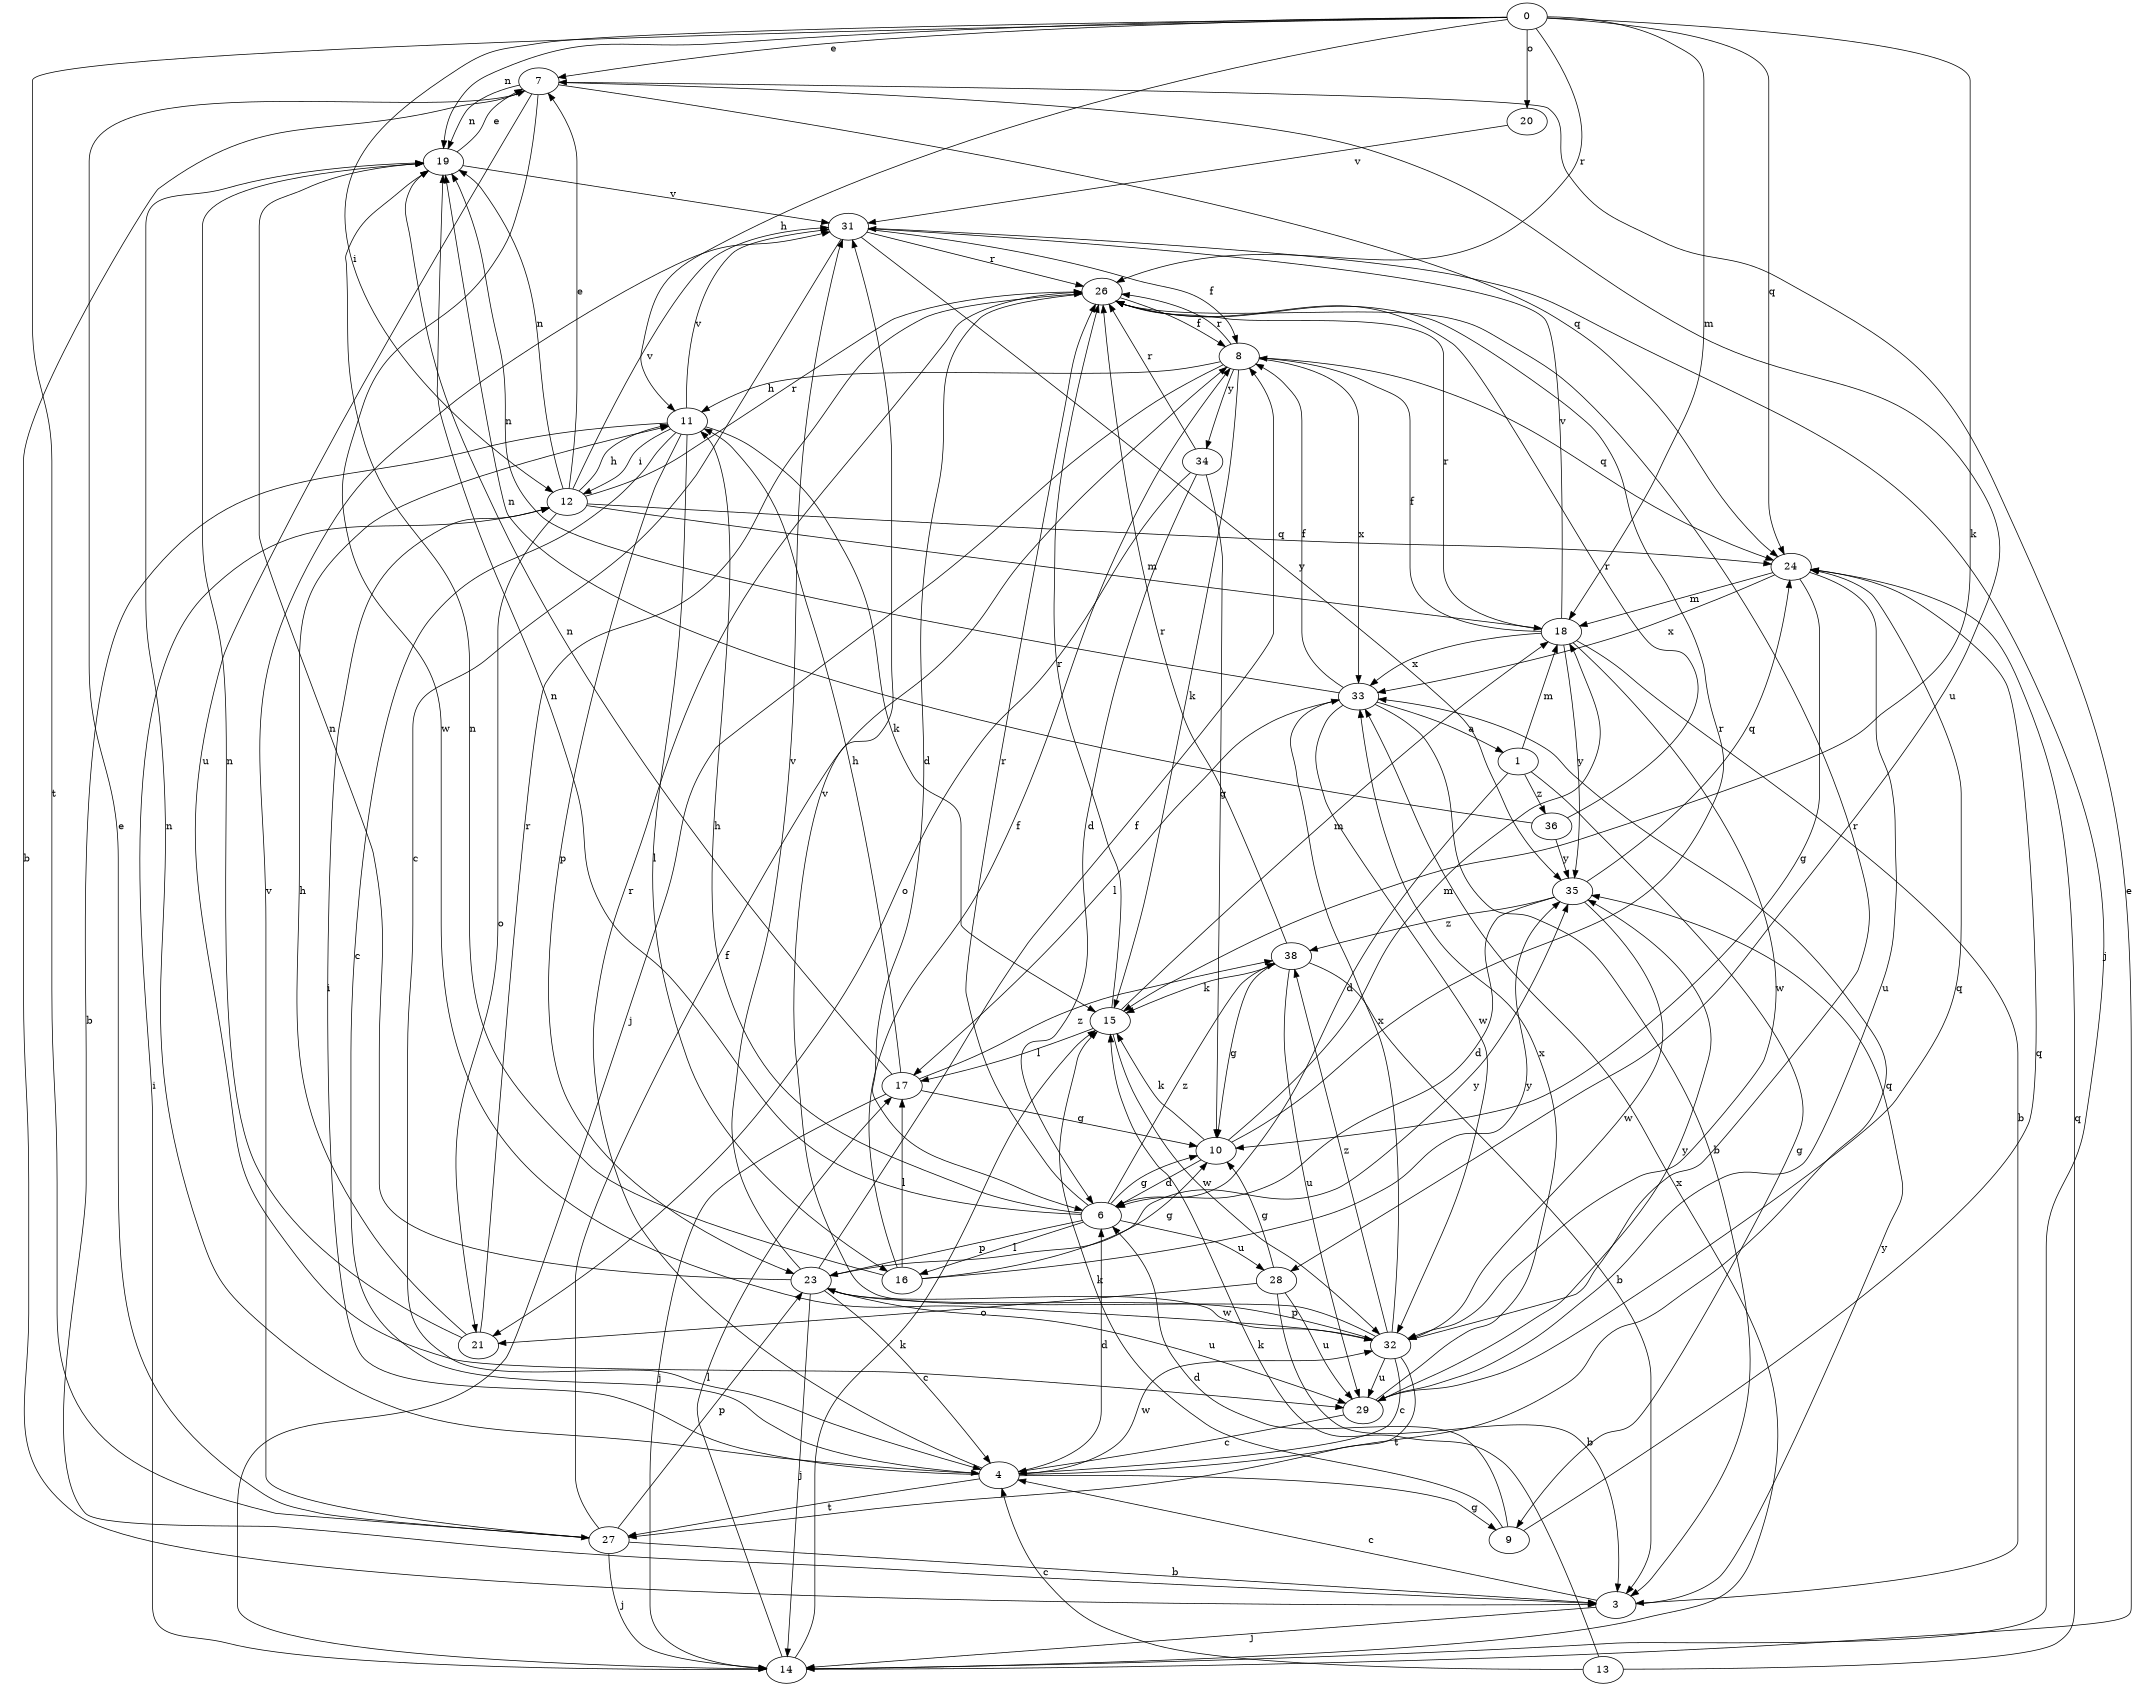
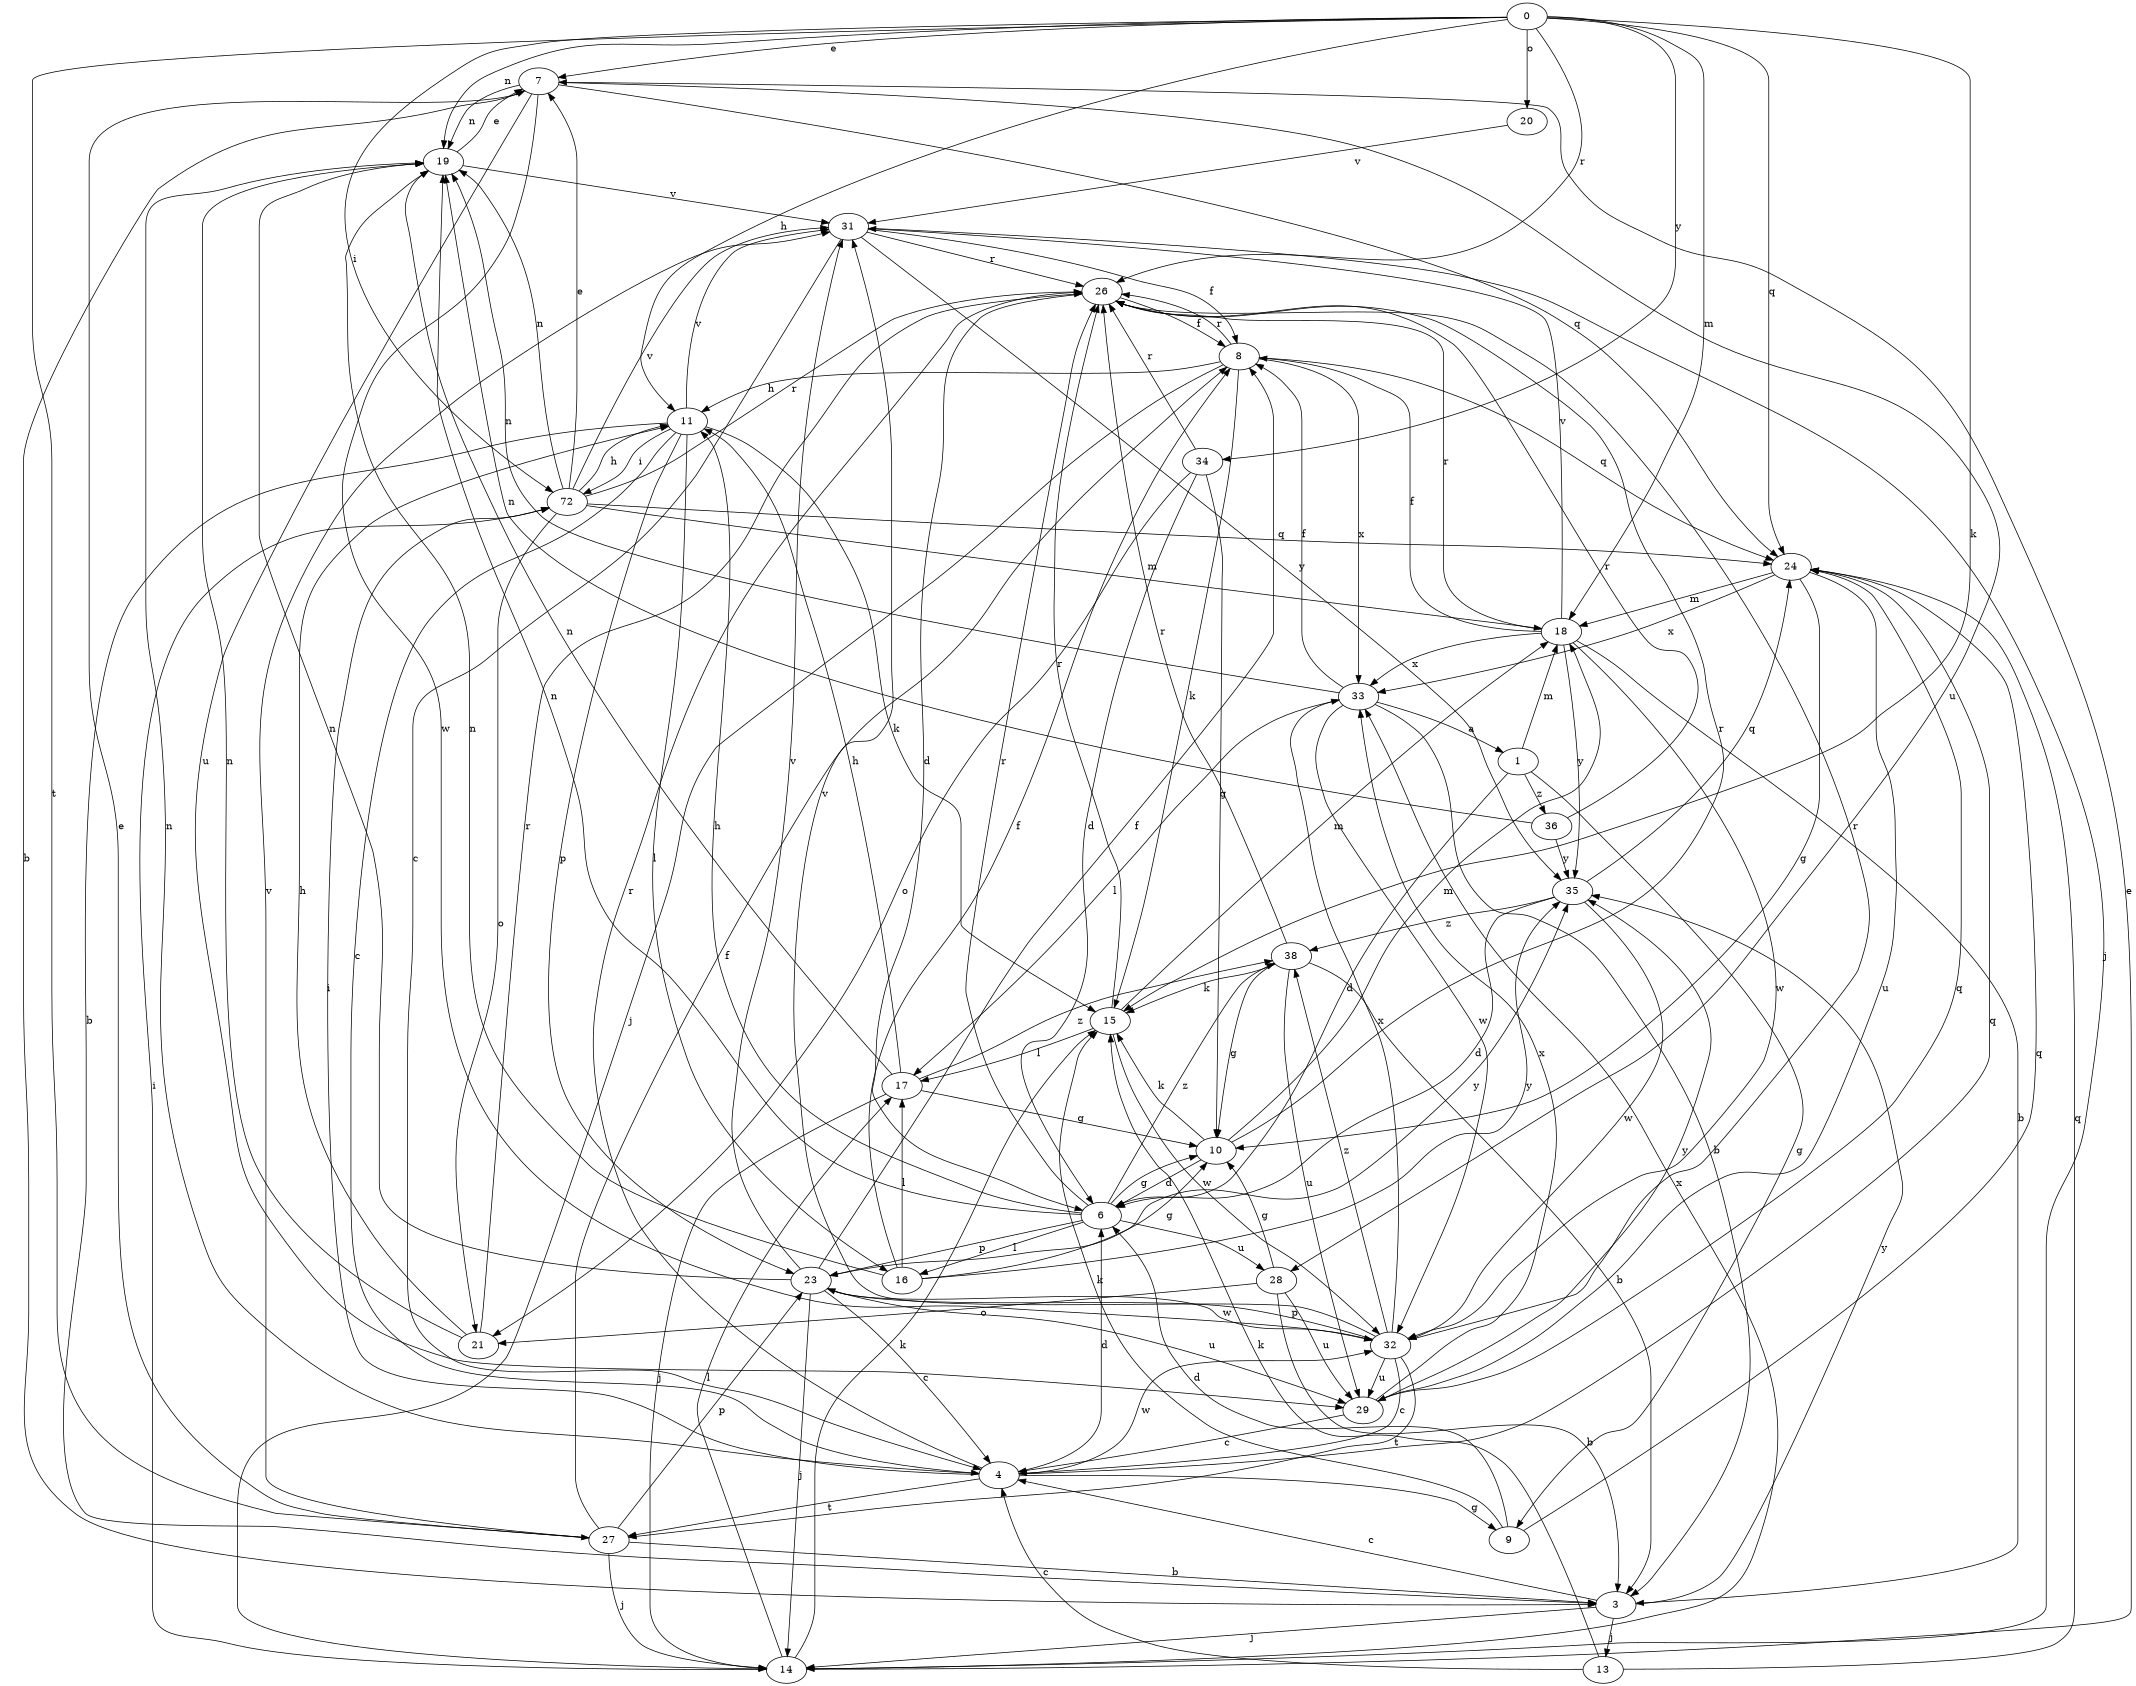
(1220, 405) -> (1629, 330)
(567, 502) -> (567, 502)
(1776, 1216) -> (1795, 1242)
none -> (1610, 1634)
